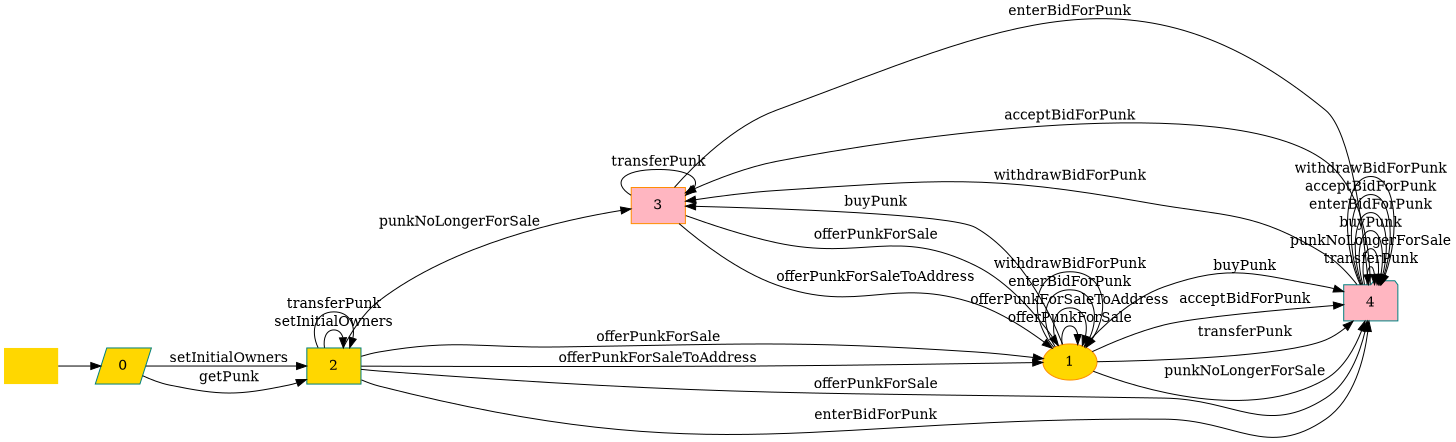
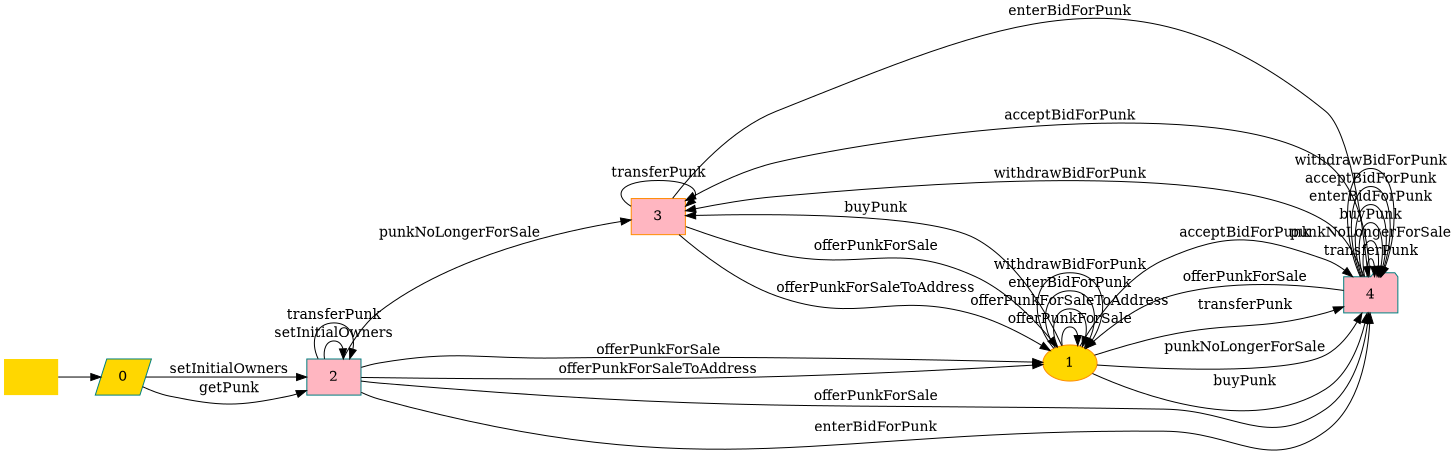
none -> (1212, 288)
(334, 366) -> (334, 377)
